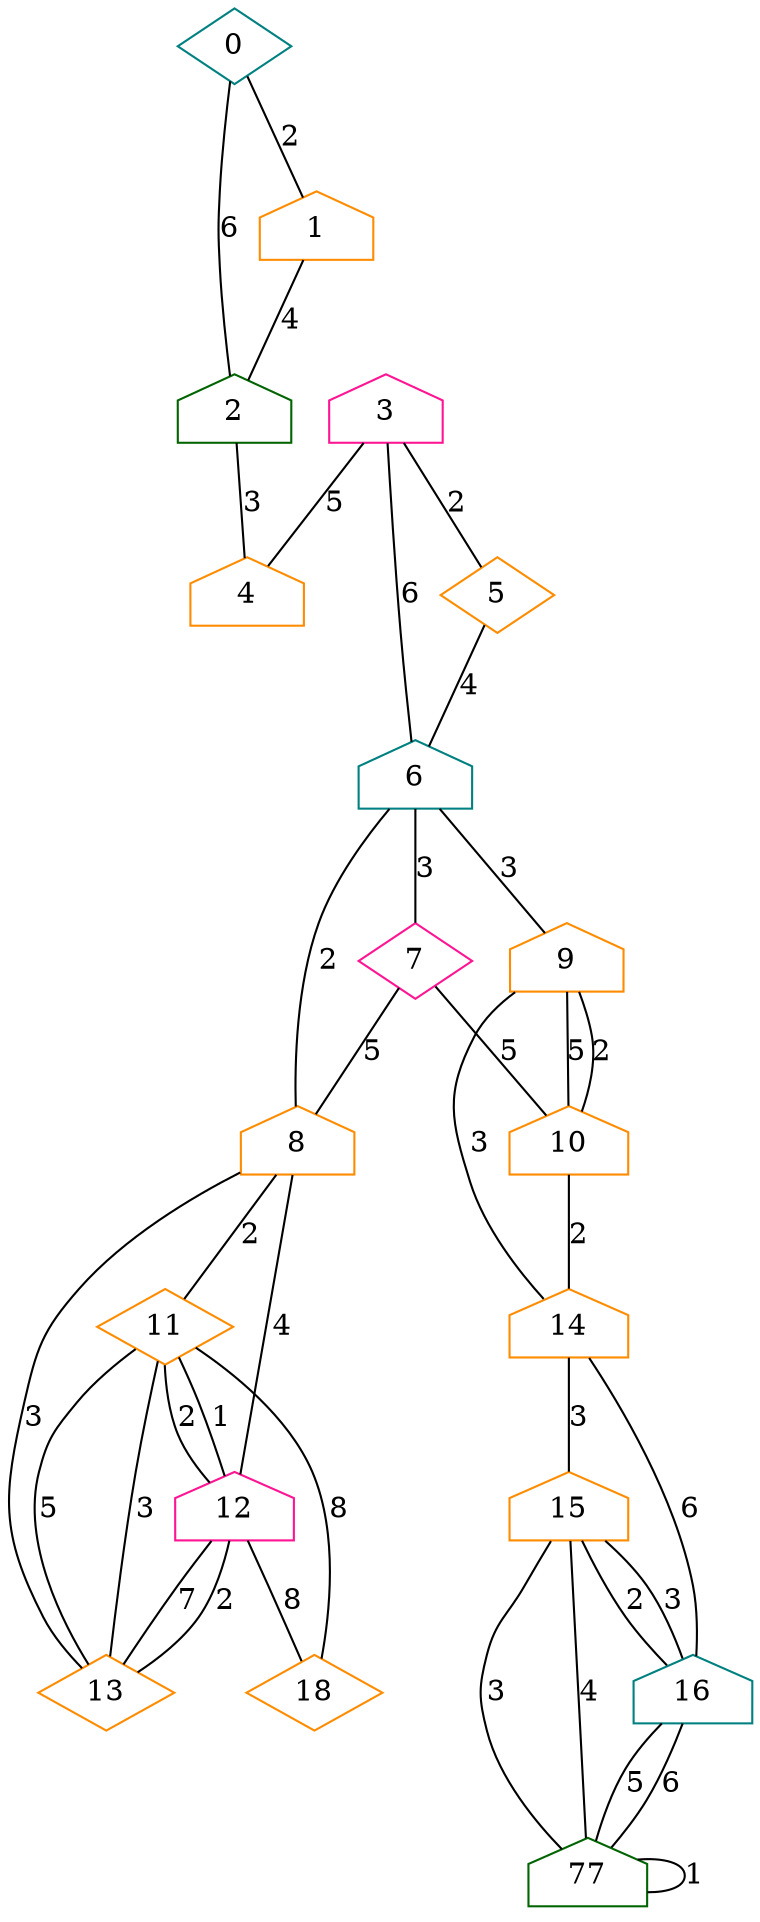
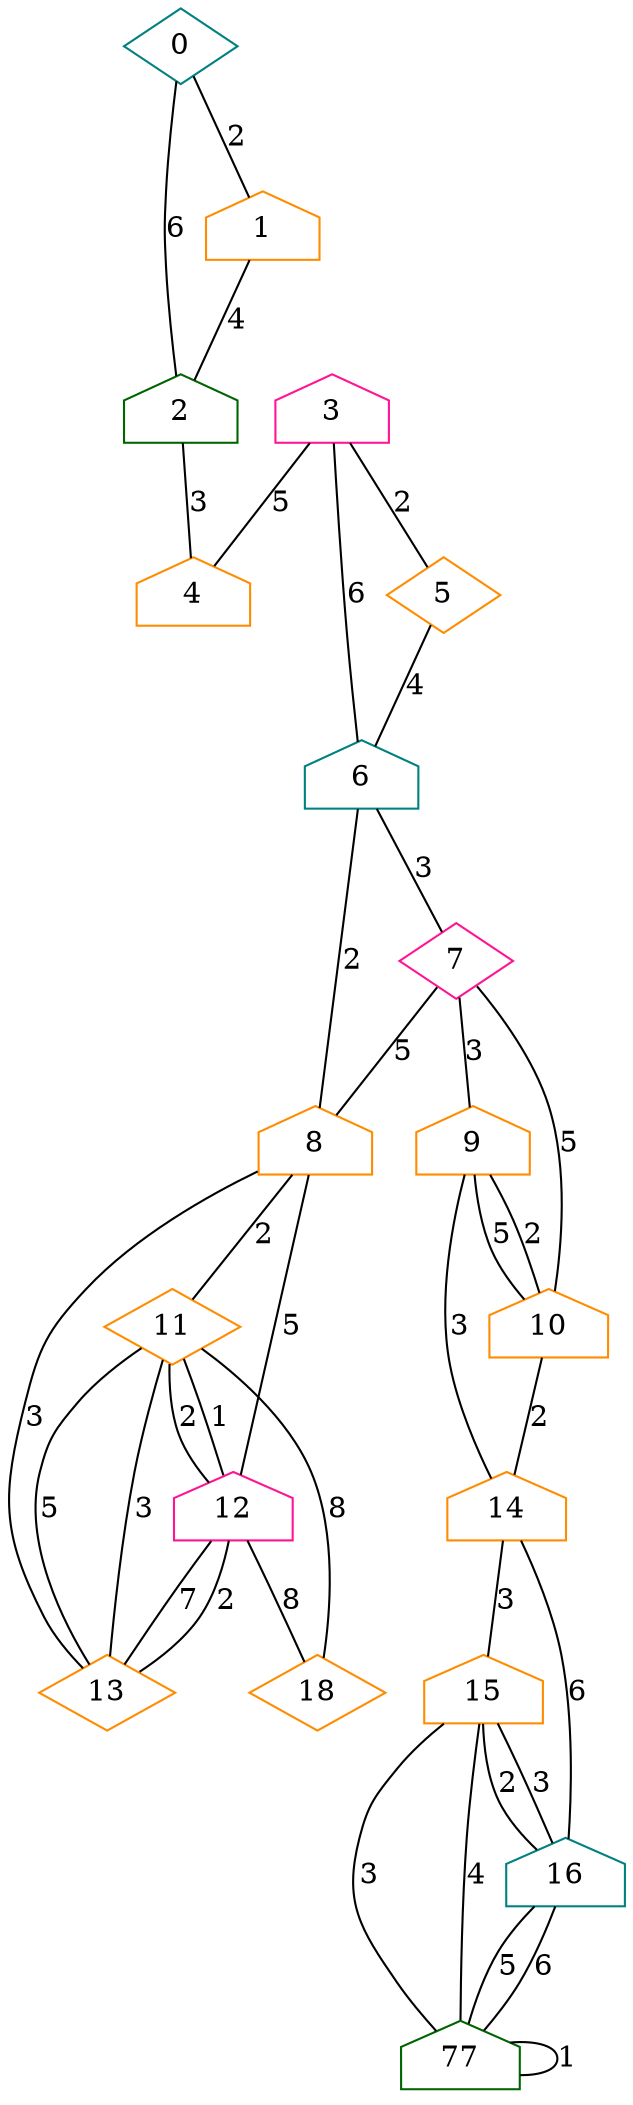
(492, 871) -> (465, 1052)
(283, 1327) -> (292, 1327)
